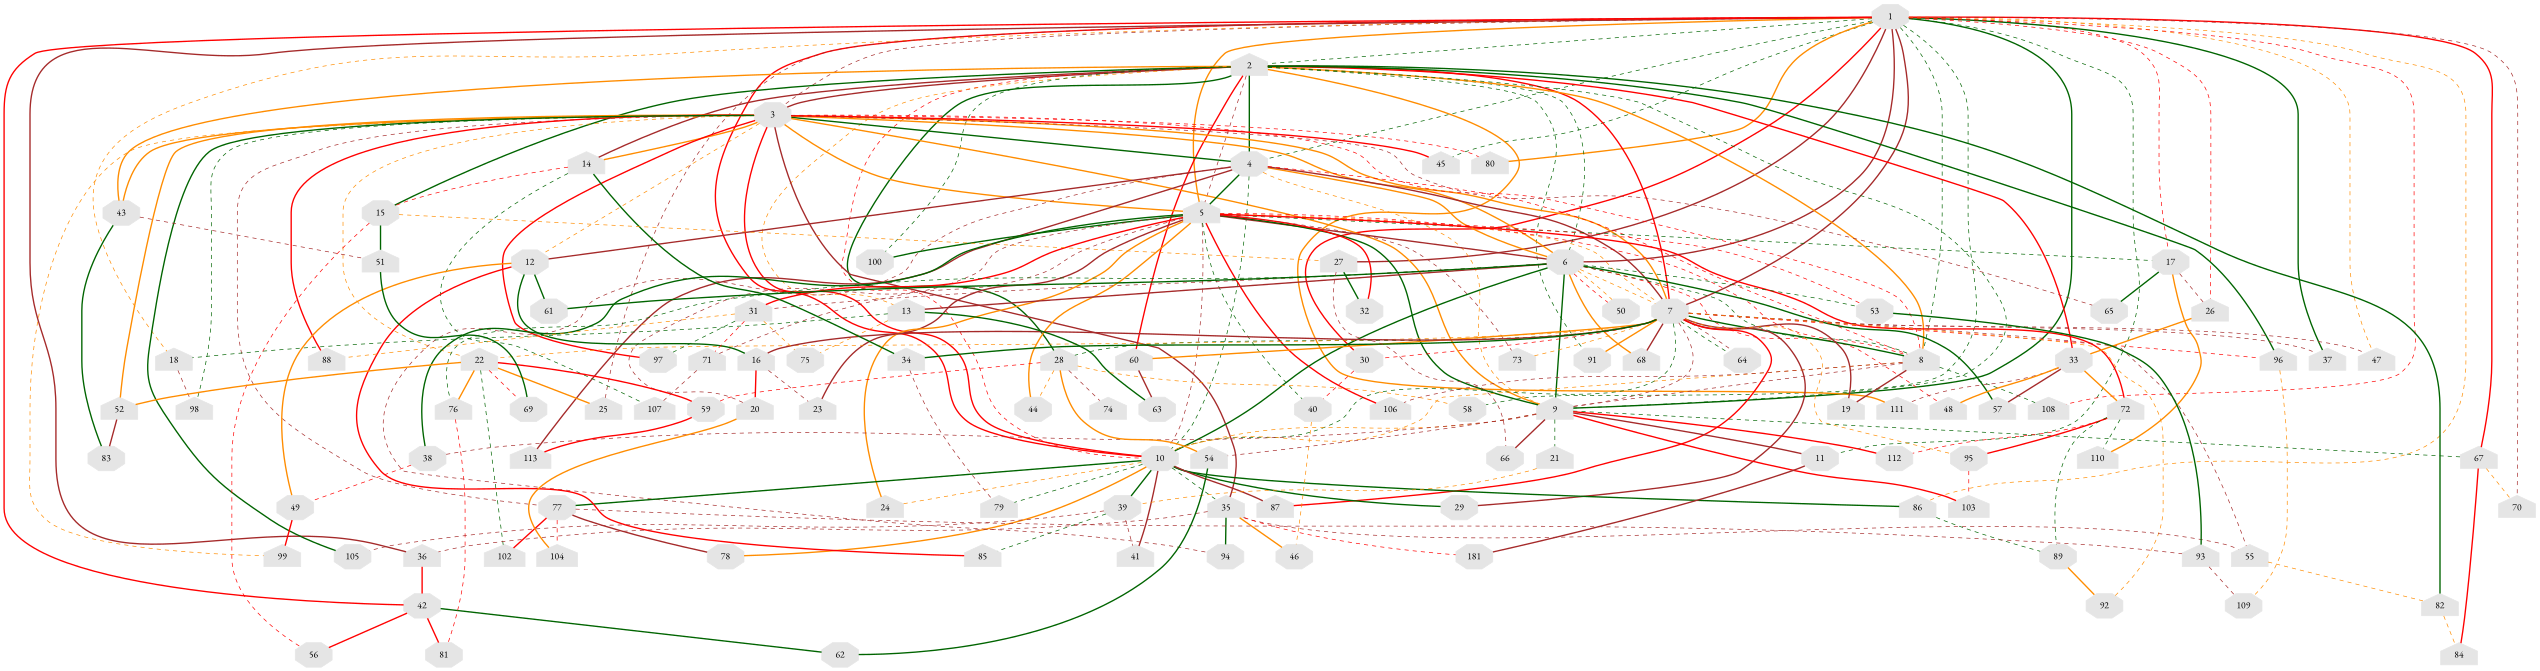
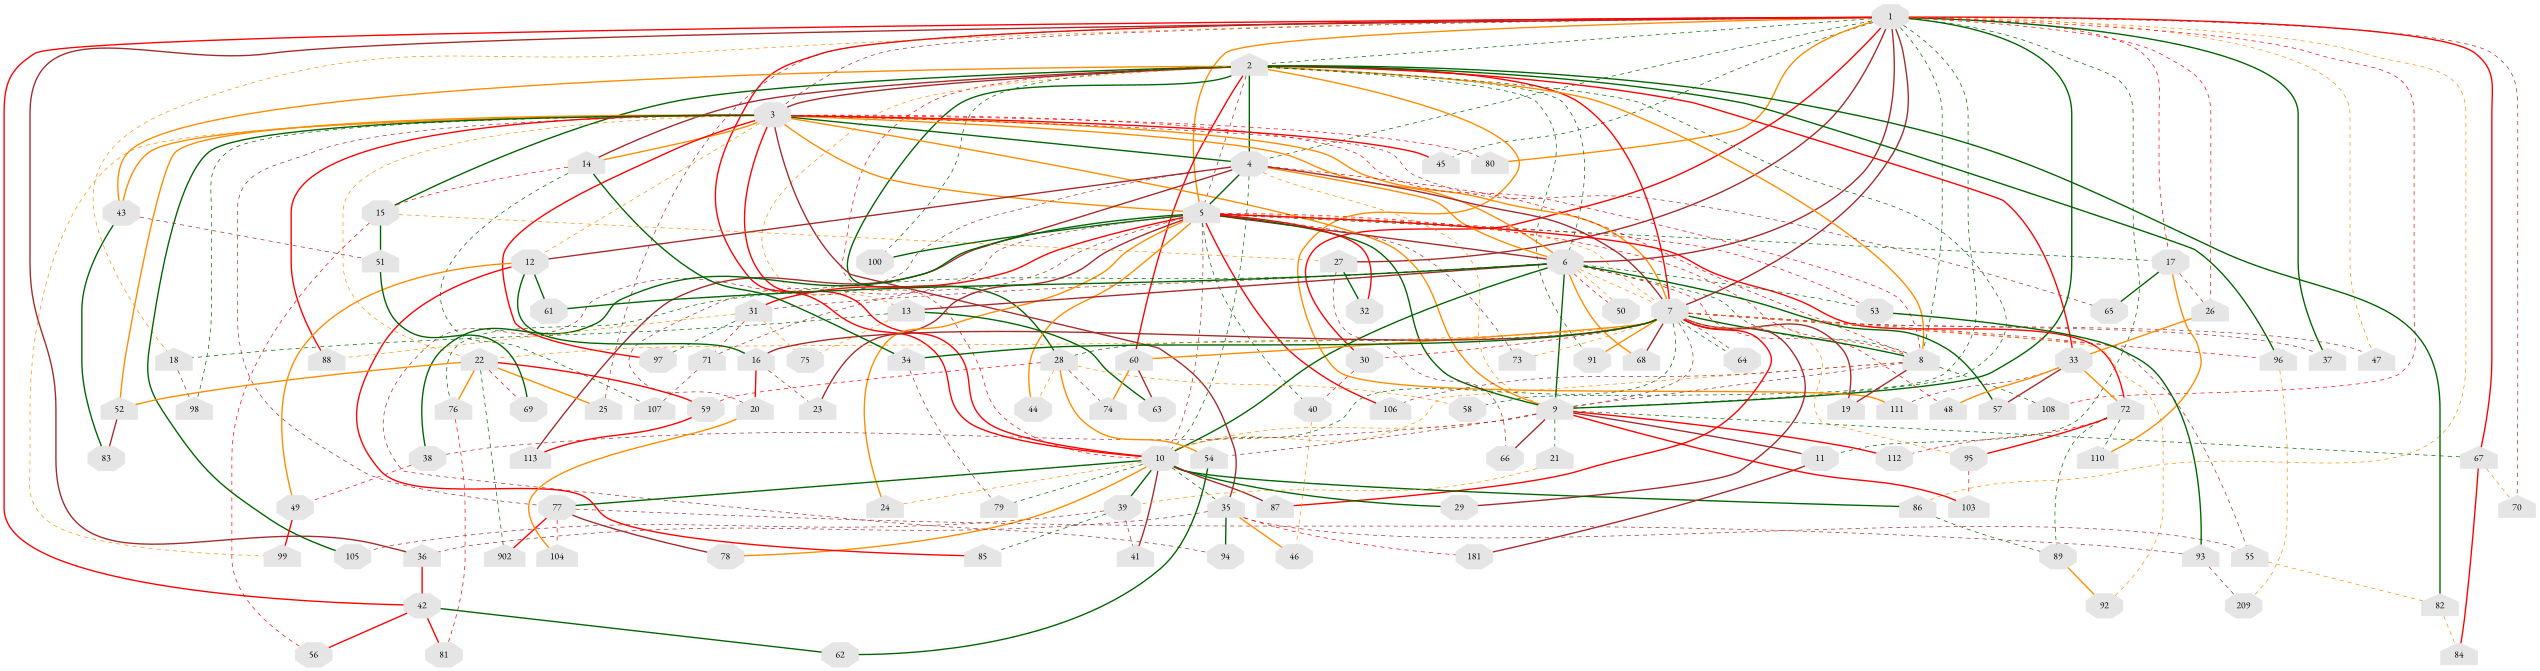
none -> (1120, 387)
(505, 557) -> (505, 557)
(2244, 606) -> (2244, 606)
